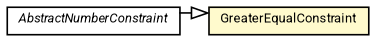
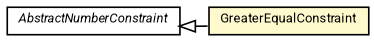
(185, 13) -> (202, 26)
